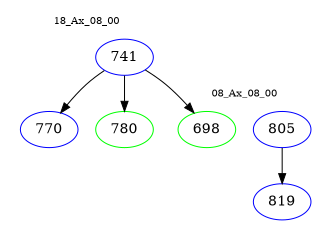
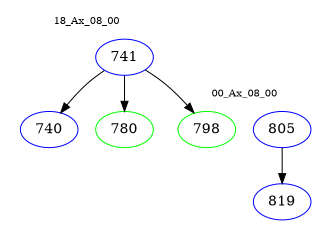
(245, 94) -> (245, 94)
(49, 130) -> (49, 130)
(207, 130) -> (207, 130)
